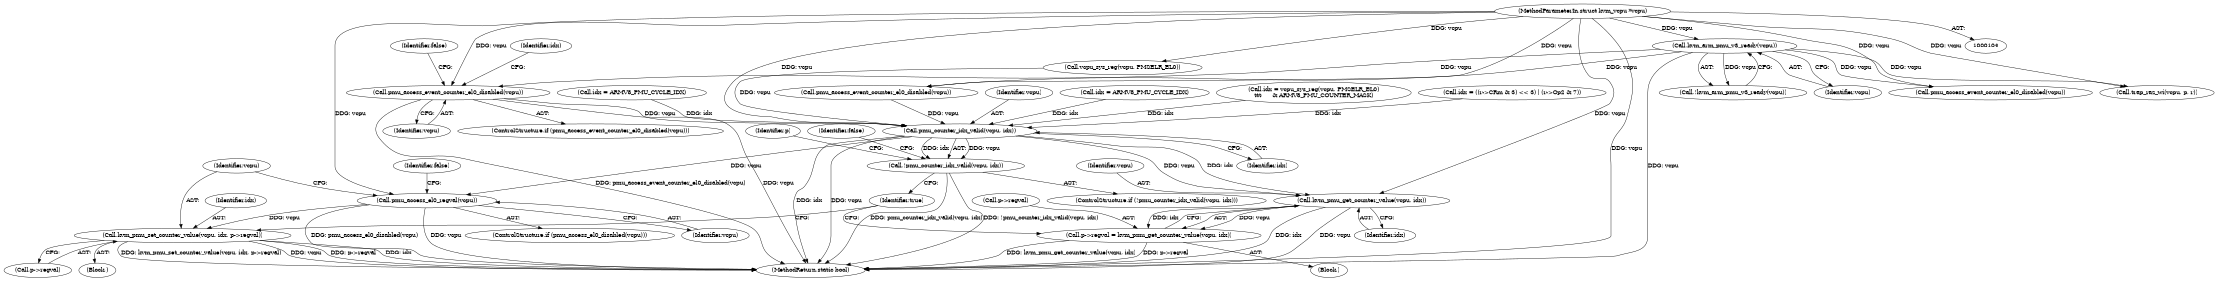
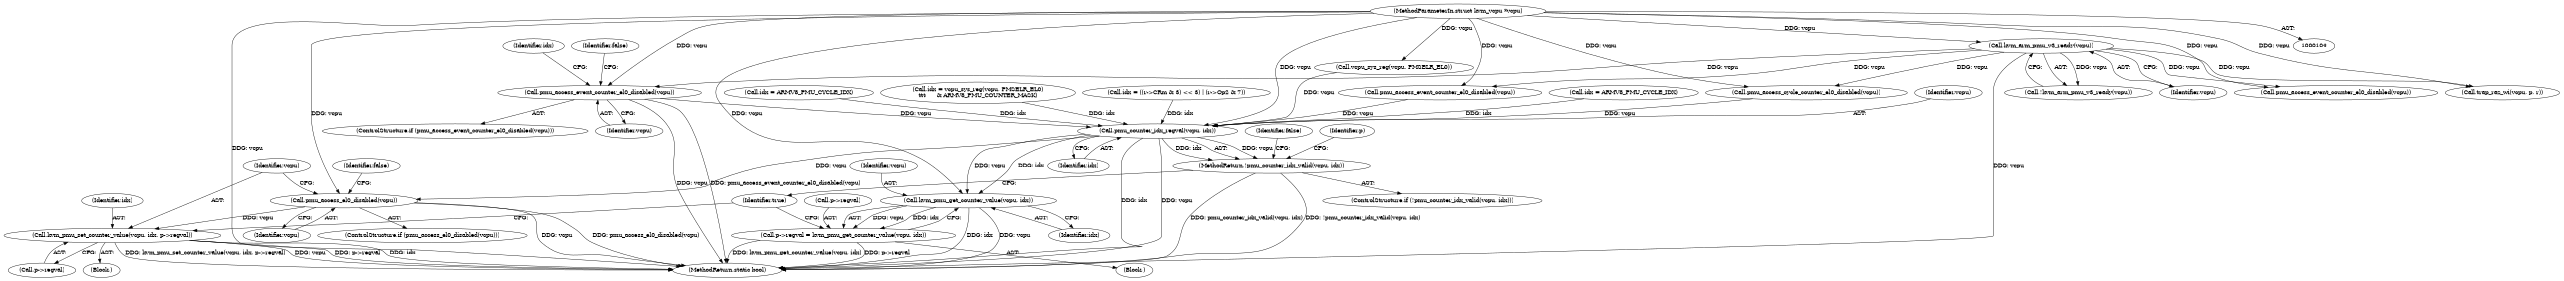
none -> (1806, 93)
(960, 131) -> (1158, 131)
(946, 166) -> (1272, 166)
(427, 201) -> (344, 201)
